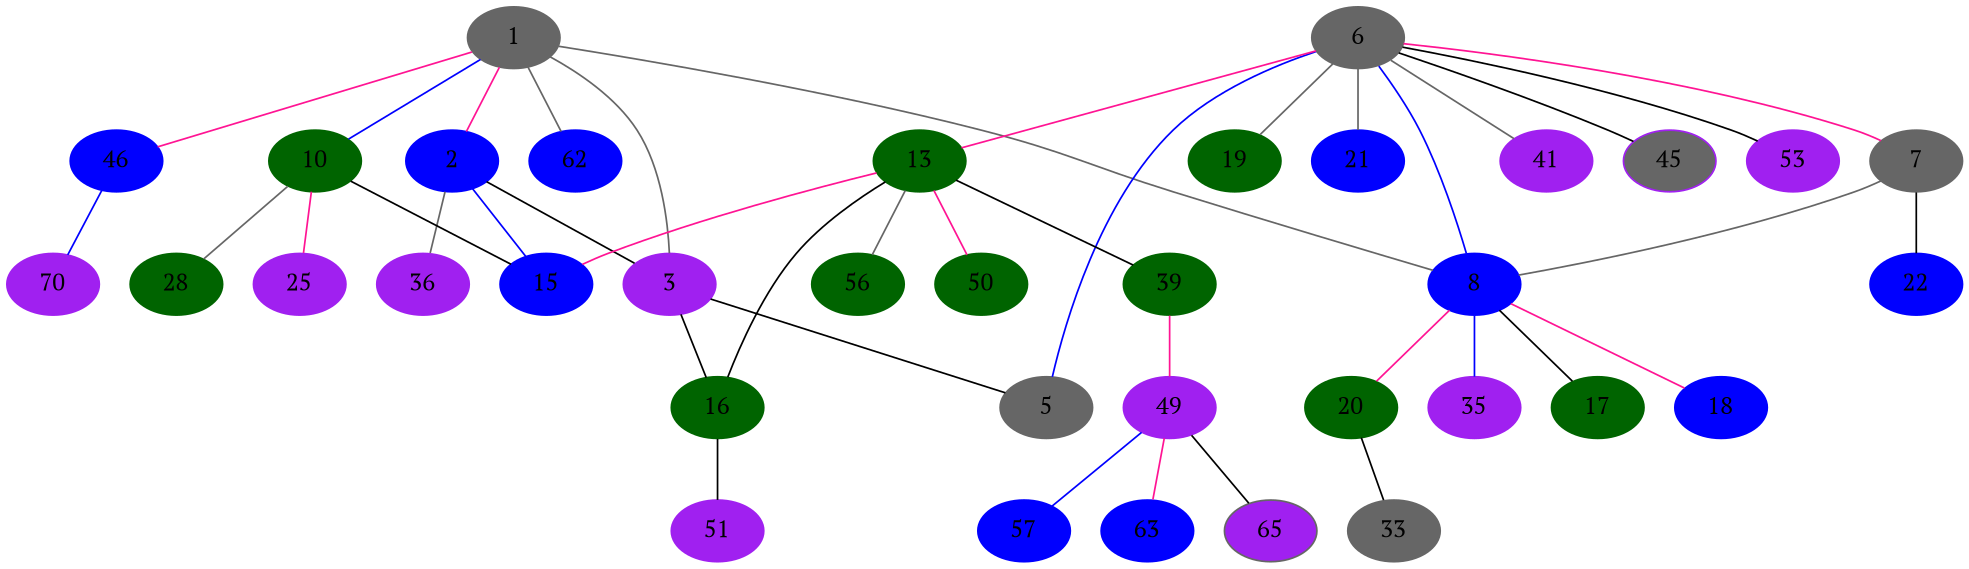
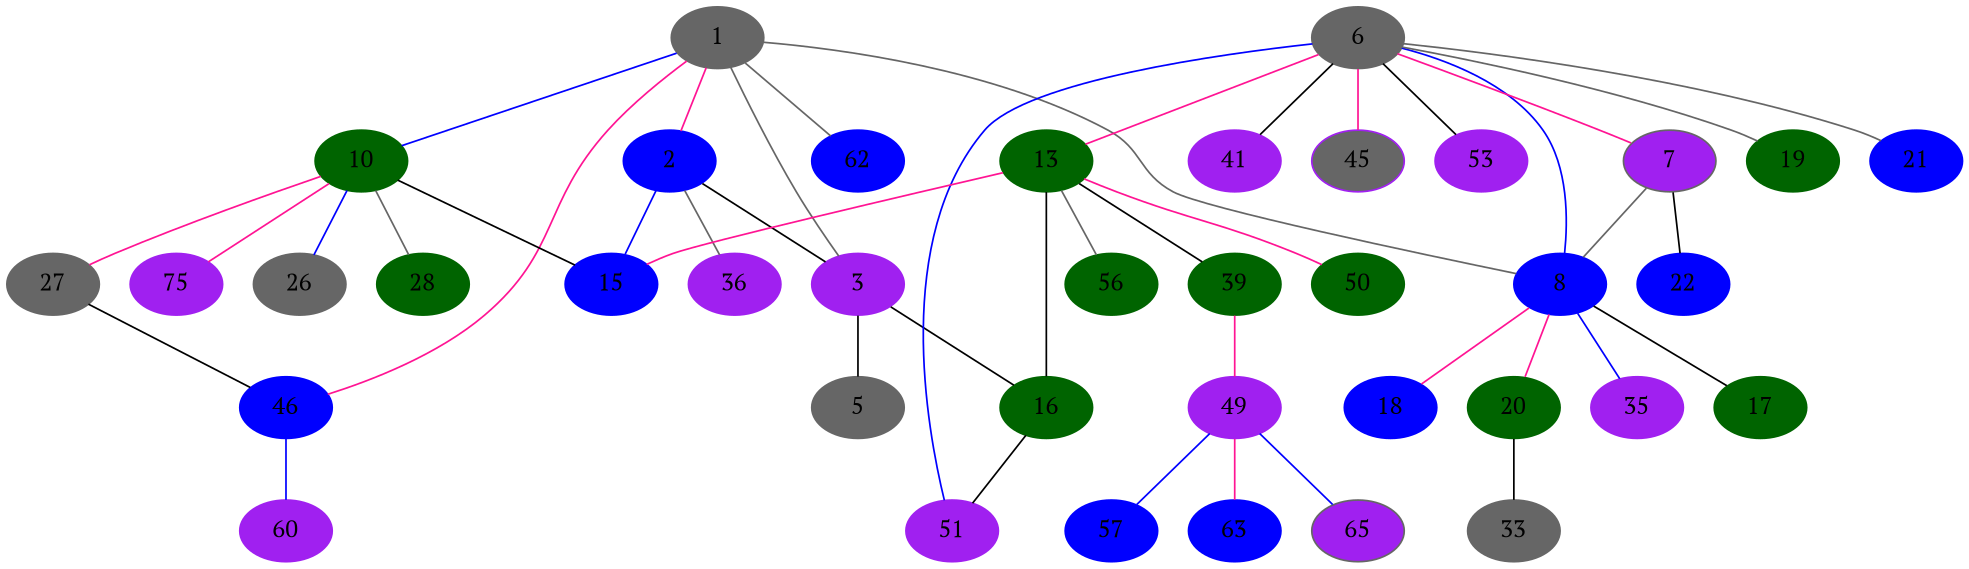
(1517, 95) -> (1358, 99)
(1452, 99) -> (1297, 99)
(1916, 161) -> (1670, 161)
(1143, 165) -> (973, 148)
none -> (53, 284)
(53, 284) -> (286, 531)
(300, 284) -> (176, 284)
none -> (300, 284)
(1220, 469) -> (1296, 469)
